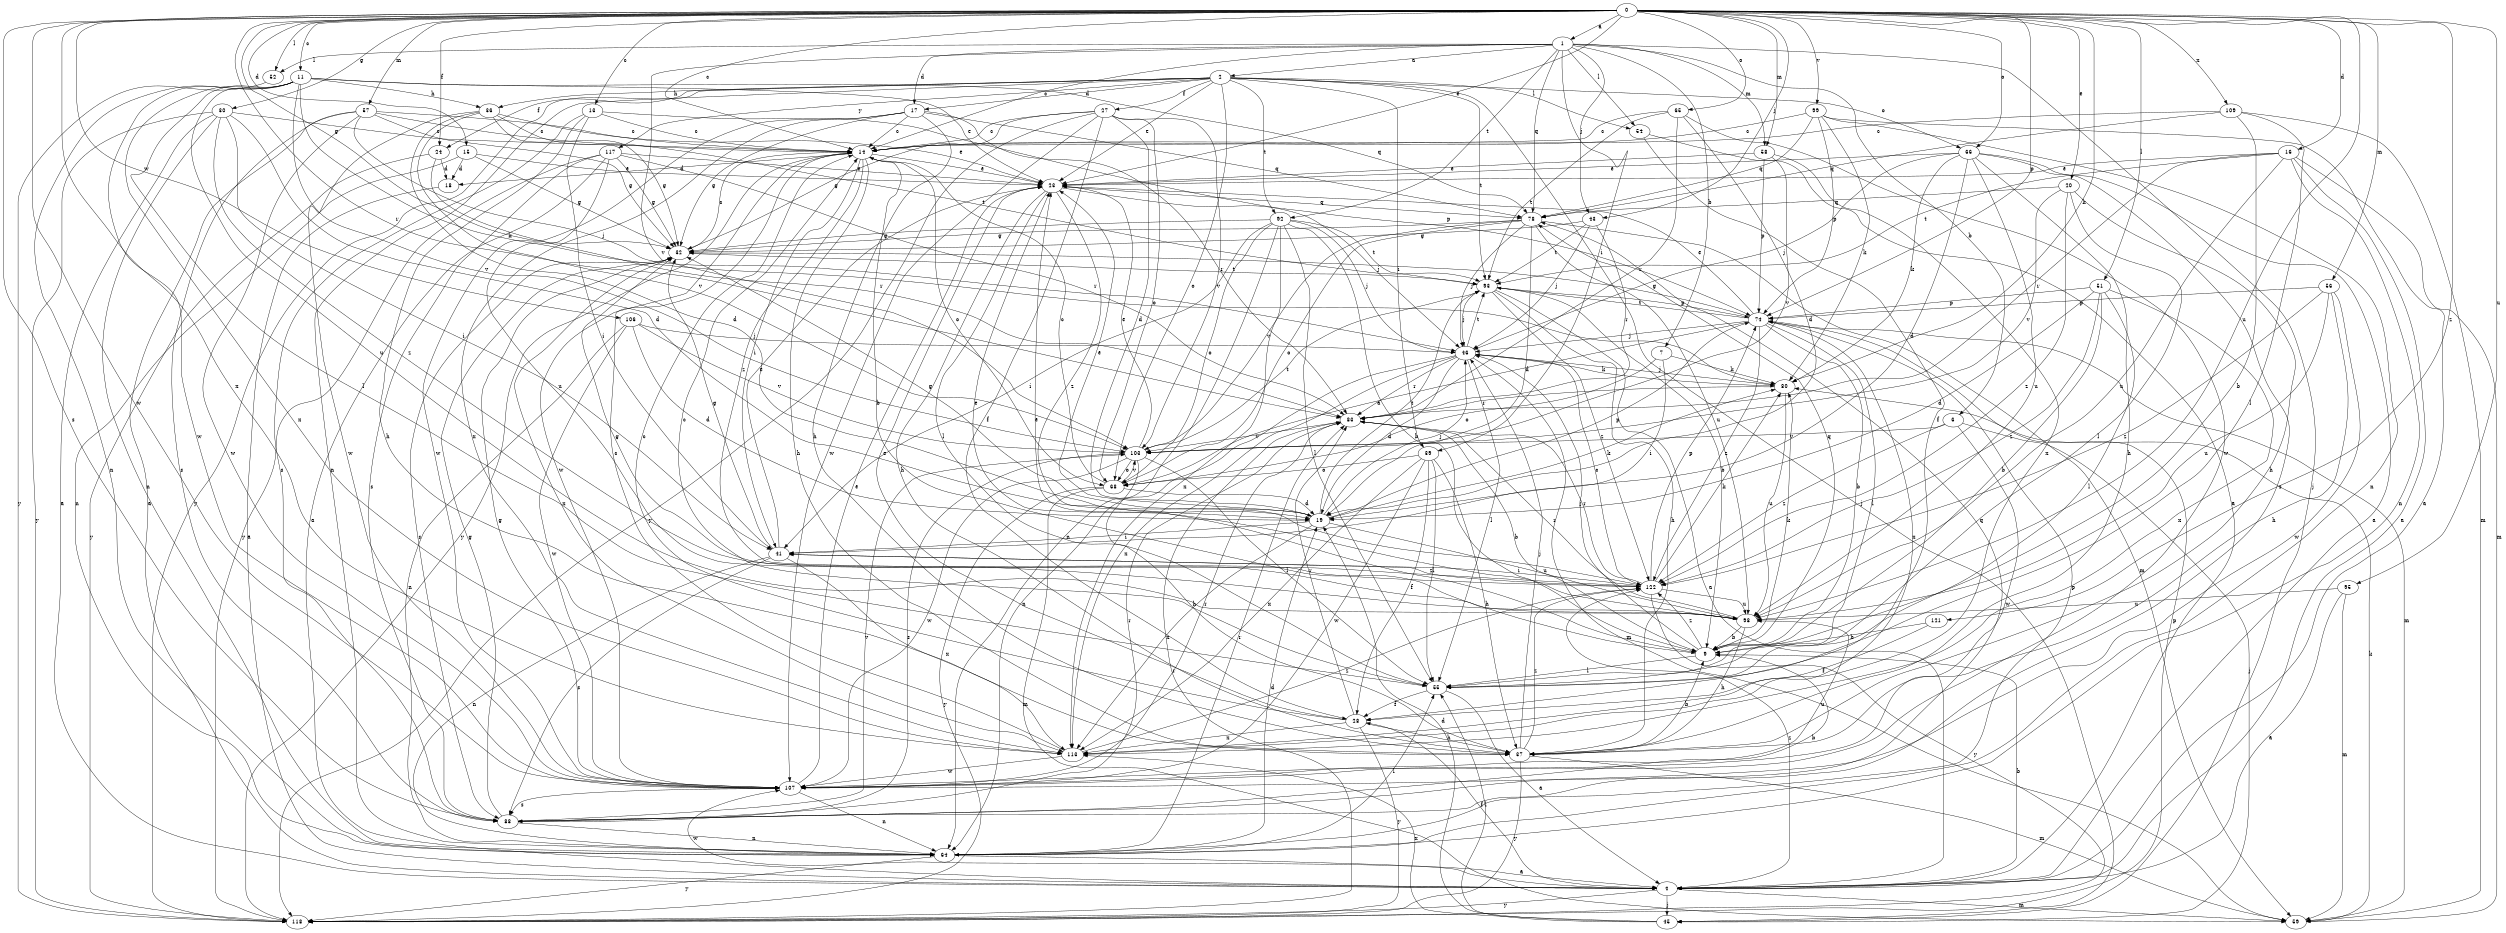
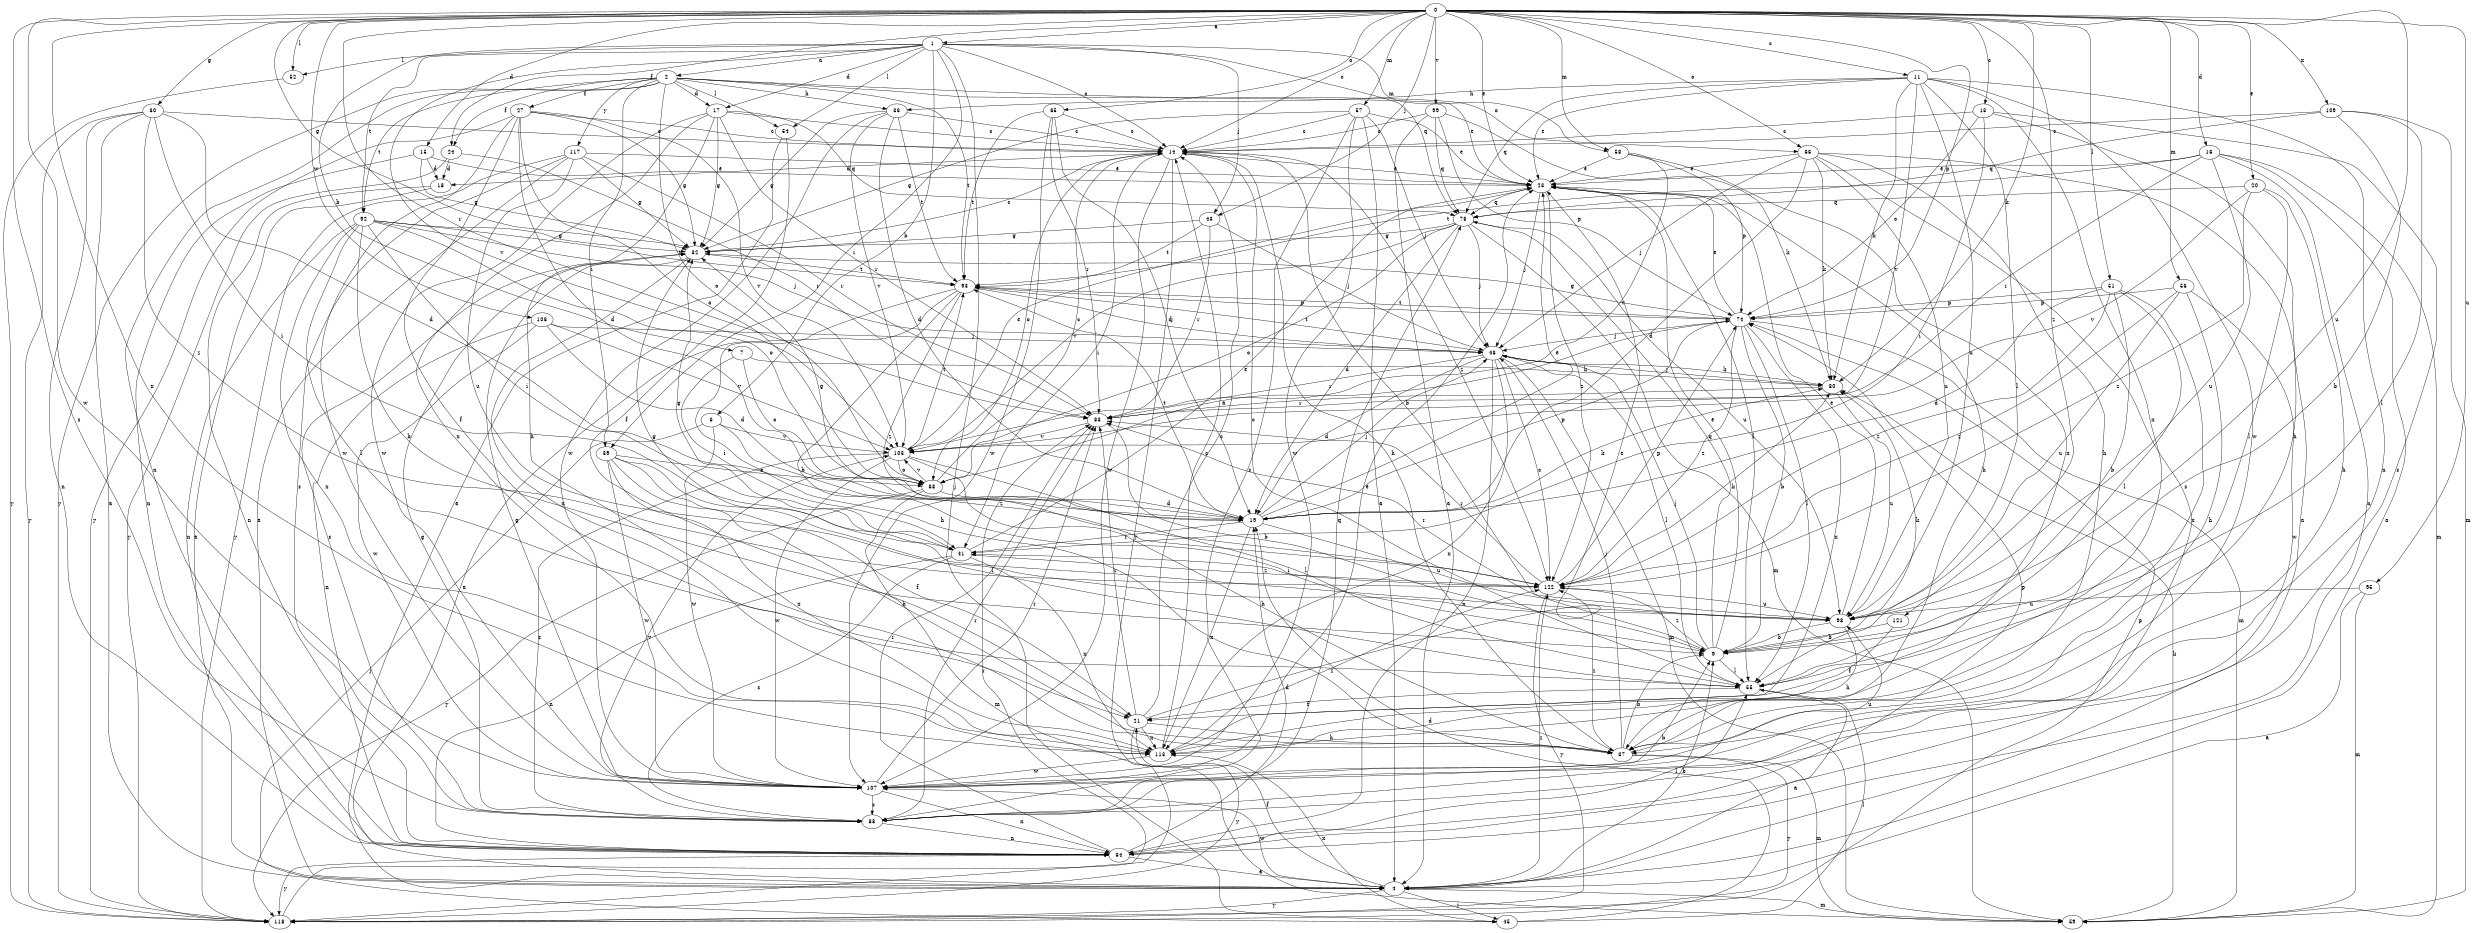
(1449, 219) -> (1896, 219)
(1900, 533) -> none
(2072, 688) -> (397, 757)
(1356, 721) -> (1137, 721)
